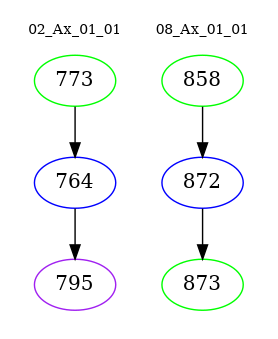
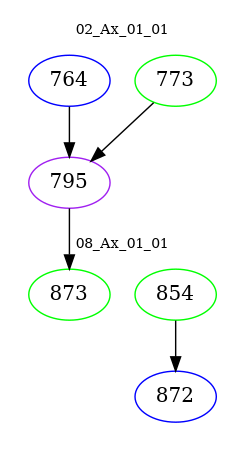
(203, 81) -> (176, 295)
(75, 125) -> (128, 127)
(203, 227) -> (69, 240)
